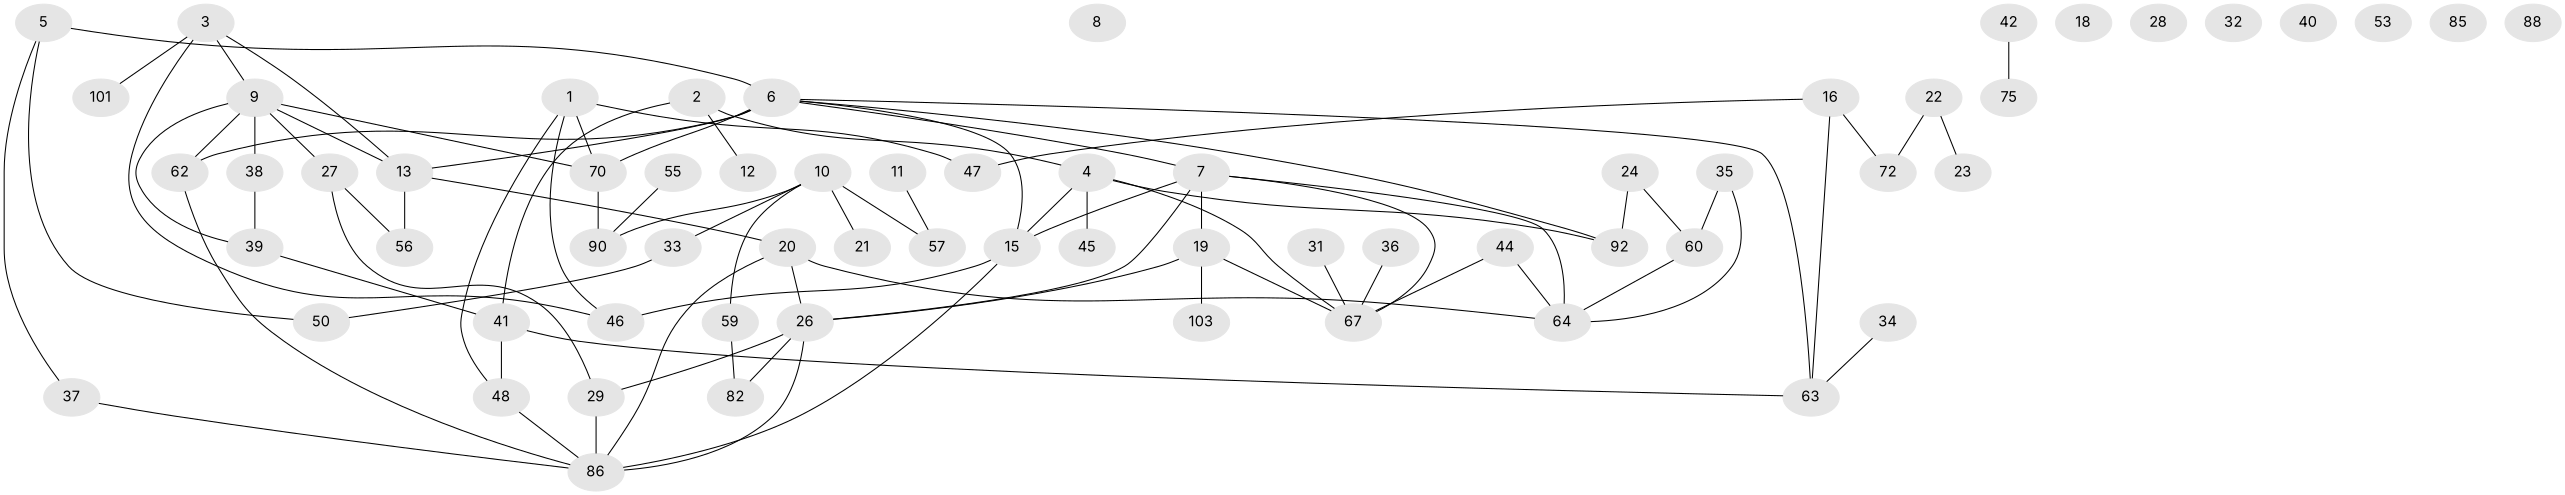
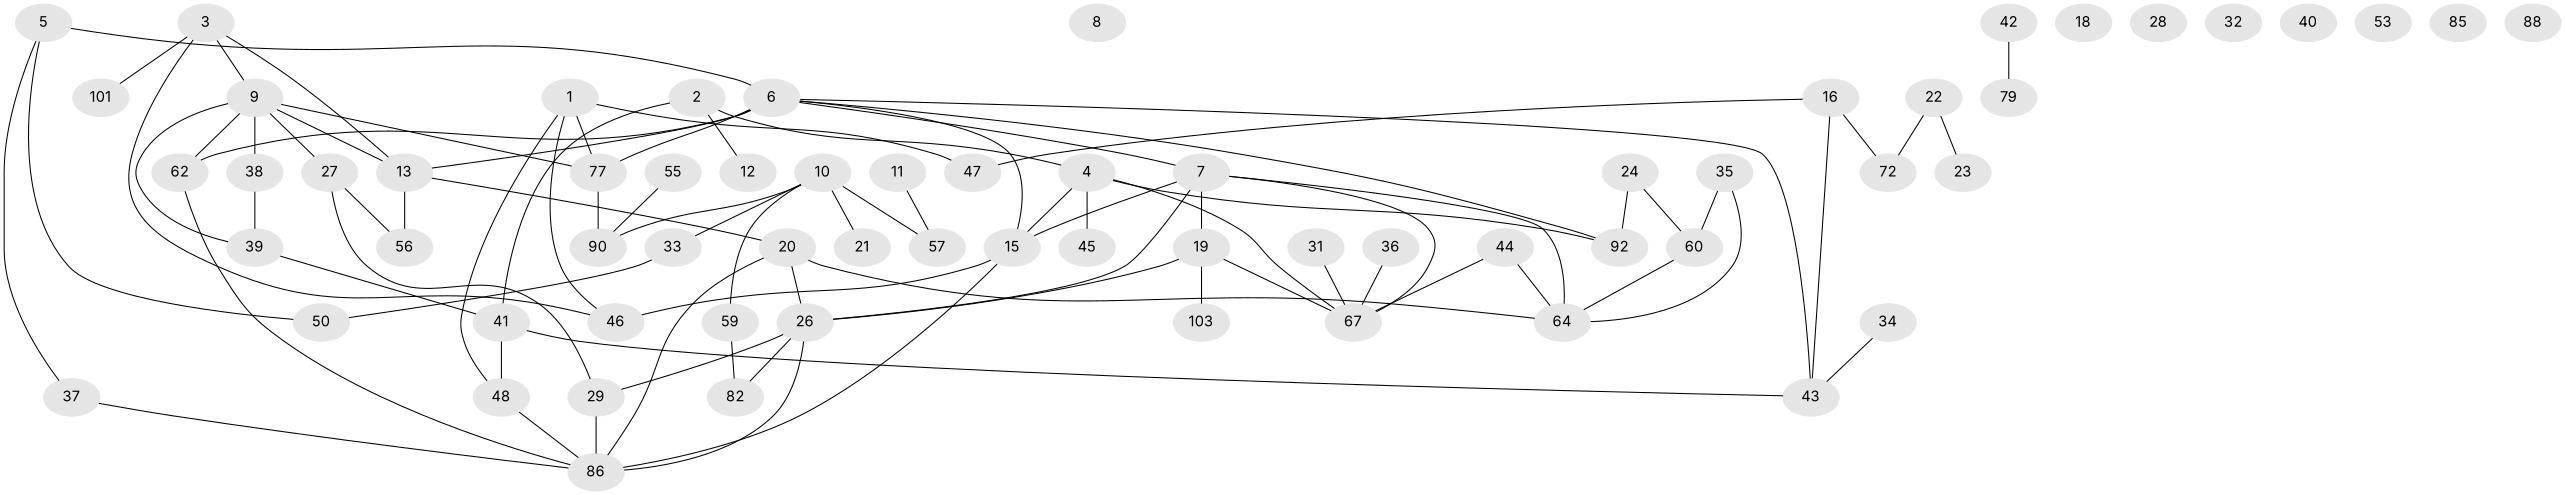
(2009, 98) -> (2009, 98)
(598, 173) -> (598, 173)
(1811, 397) -> (1811, 397)
